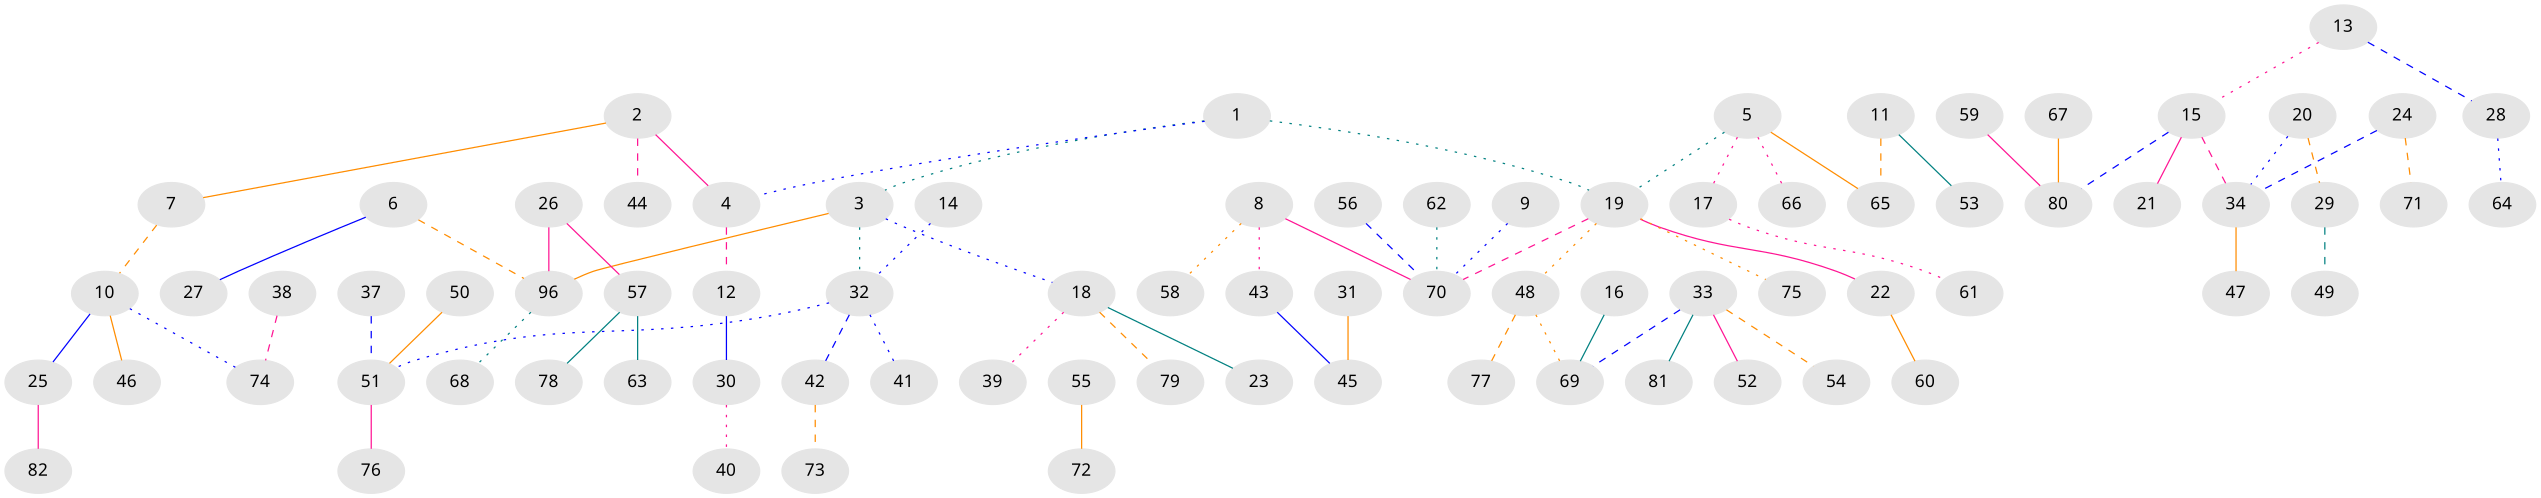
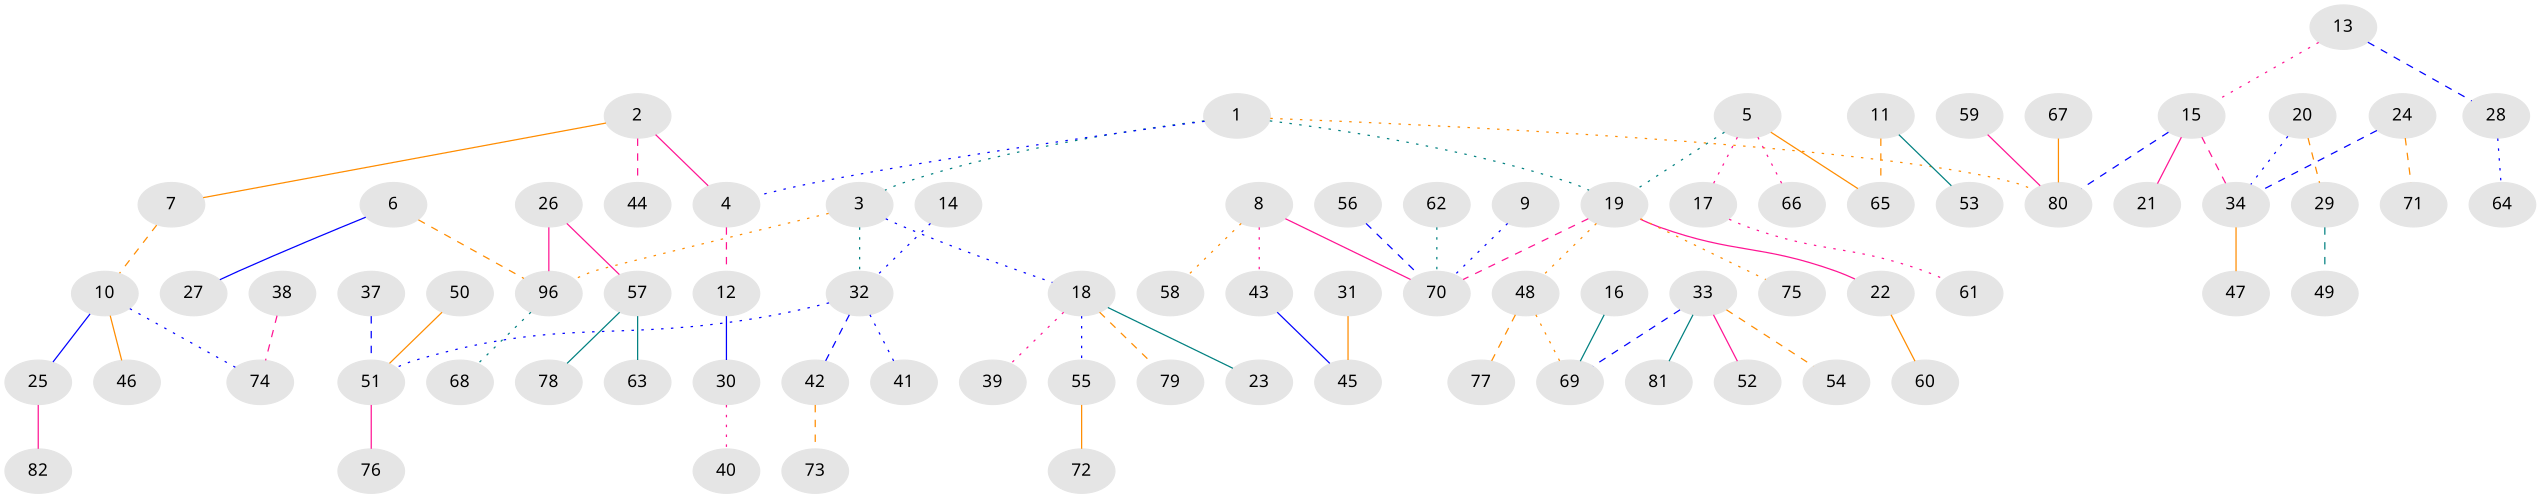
none -> (1654, 139)
(701, 244) -> (701, 244)
none -> (1082, 338)
